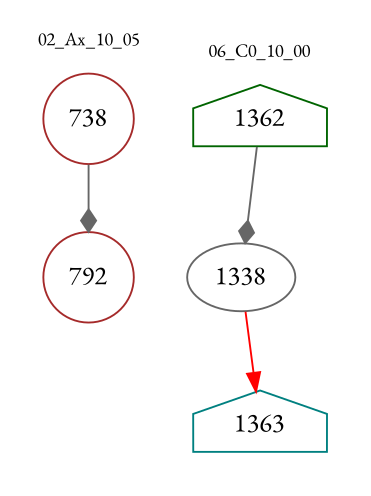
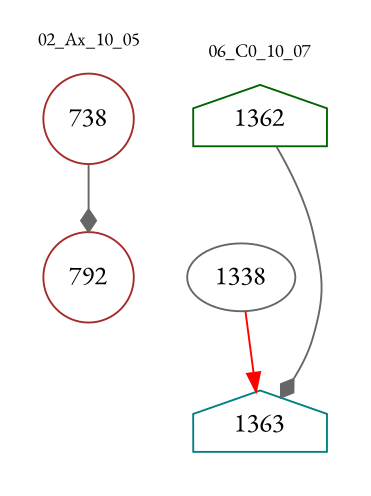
(260, 52) -> (260, 52)
(252, 184) -> (319, 261)
